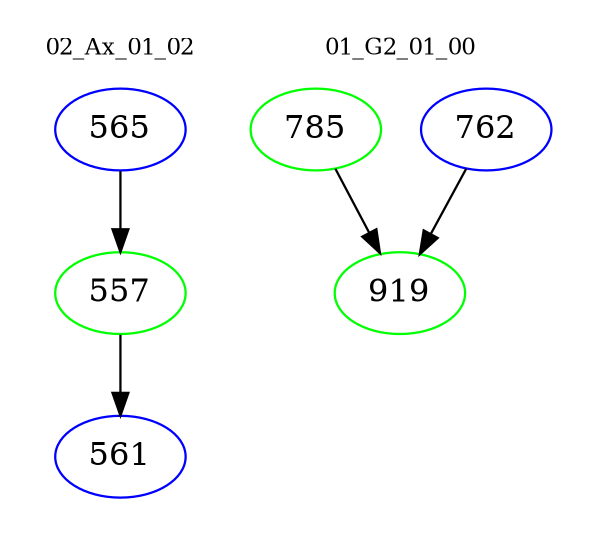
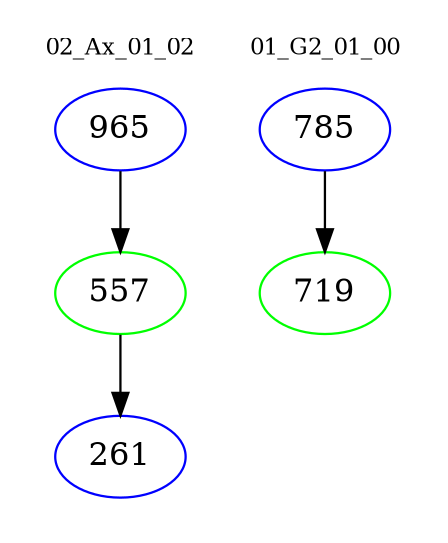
(120, 130) -> (120, 130)
(316, 130) -> (325, 130)
(486, 130) -> none
(400, 293) -> (325, 293)
(120, 457) -> (120, 457)
